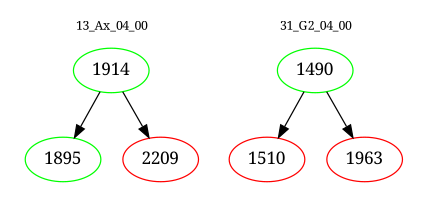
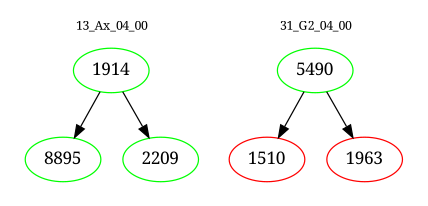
(315, 70) -> (315, 70)
(63, 159) -> (63, 159)
(161, 159) -> (161, 159)
